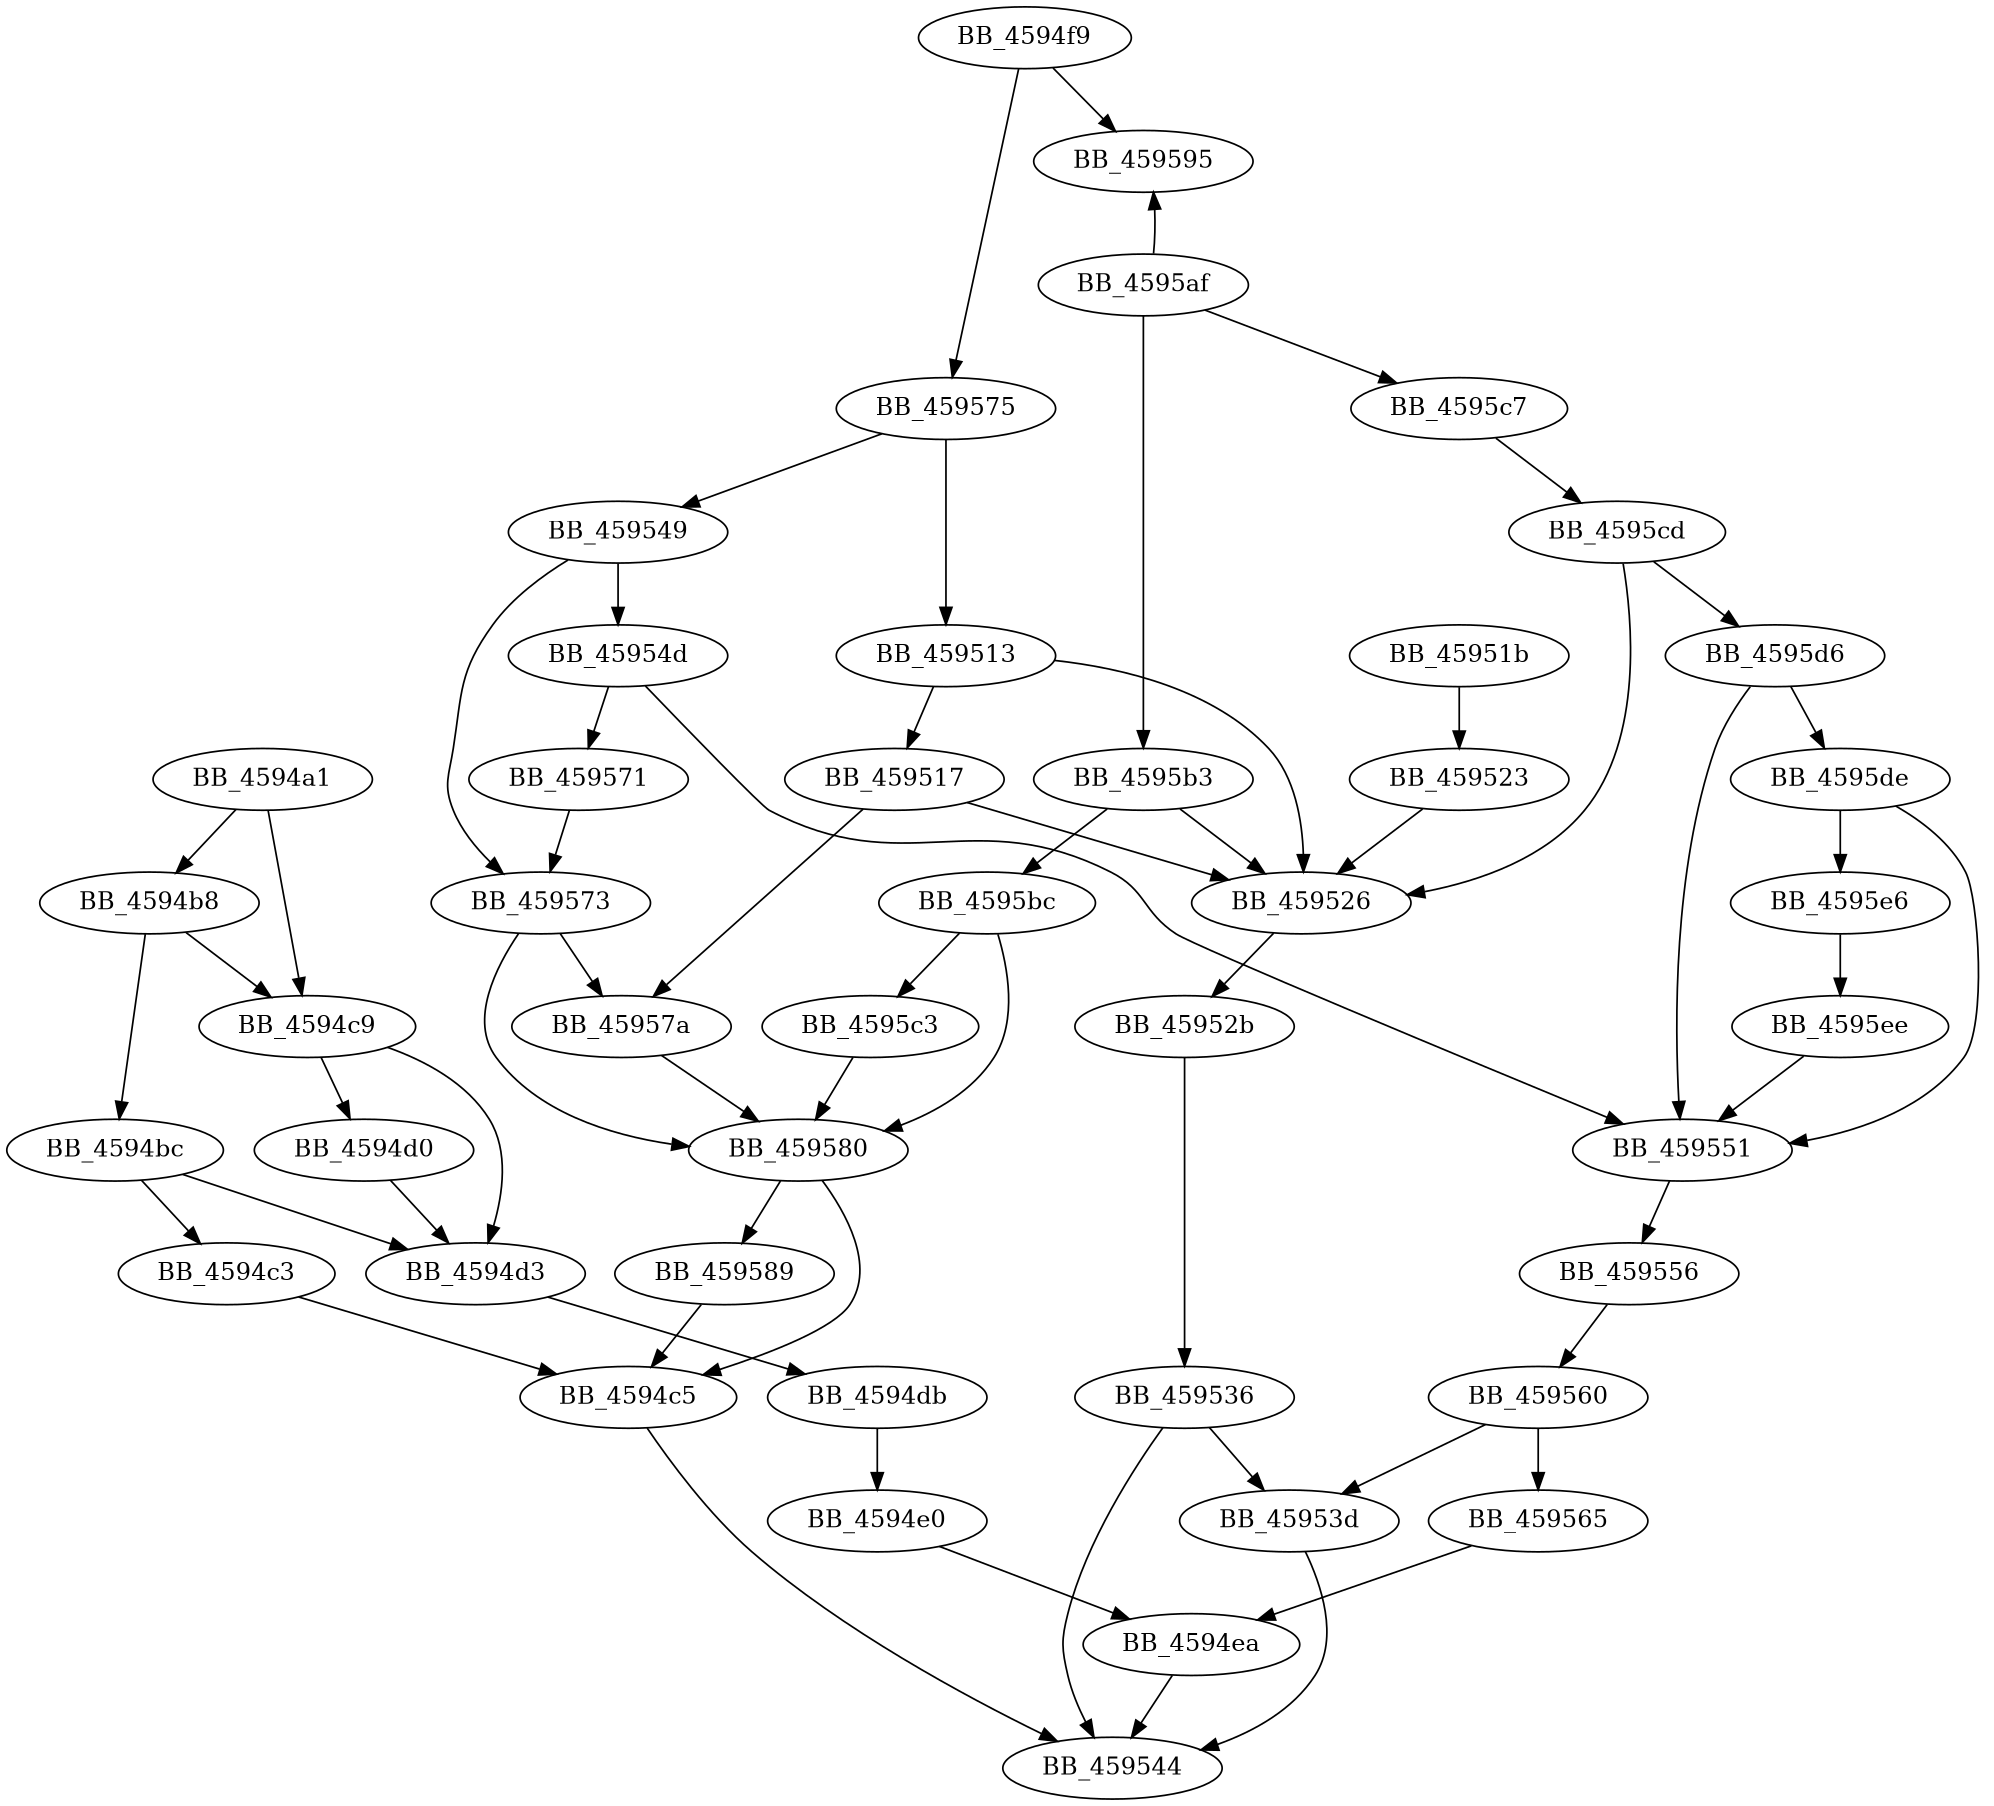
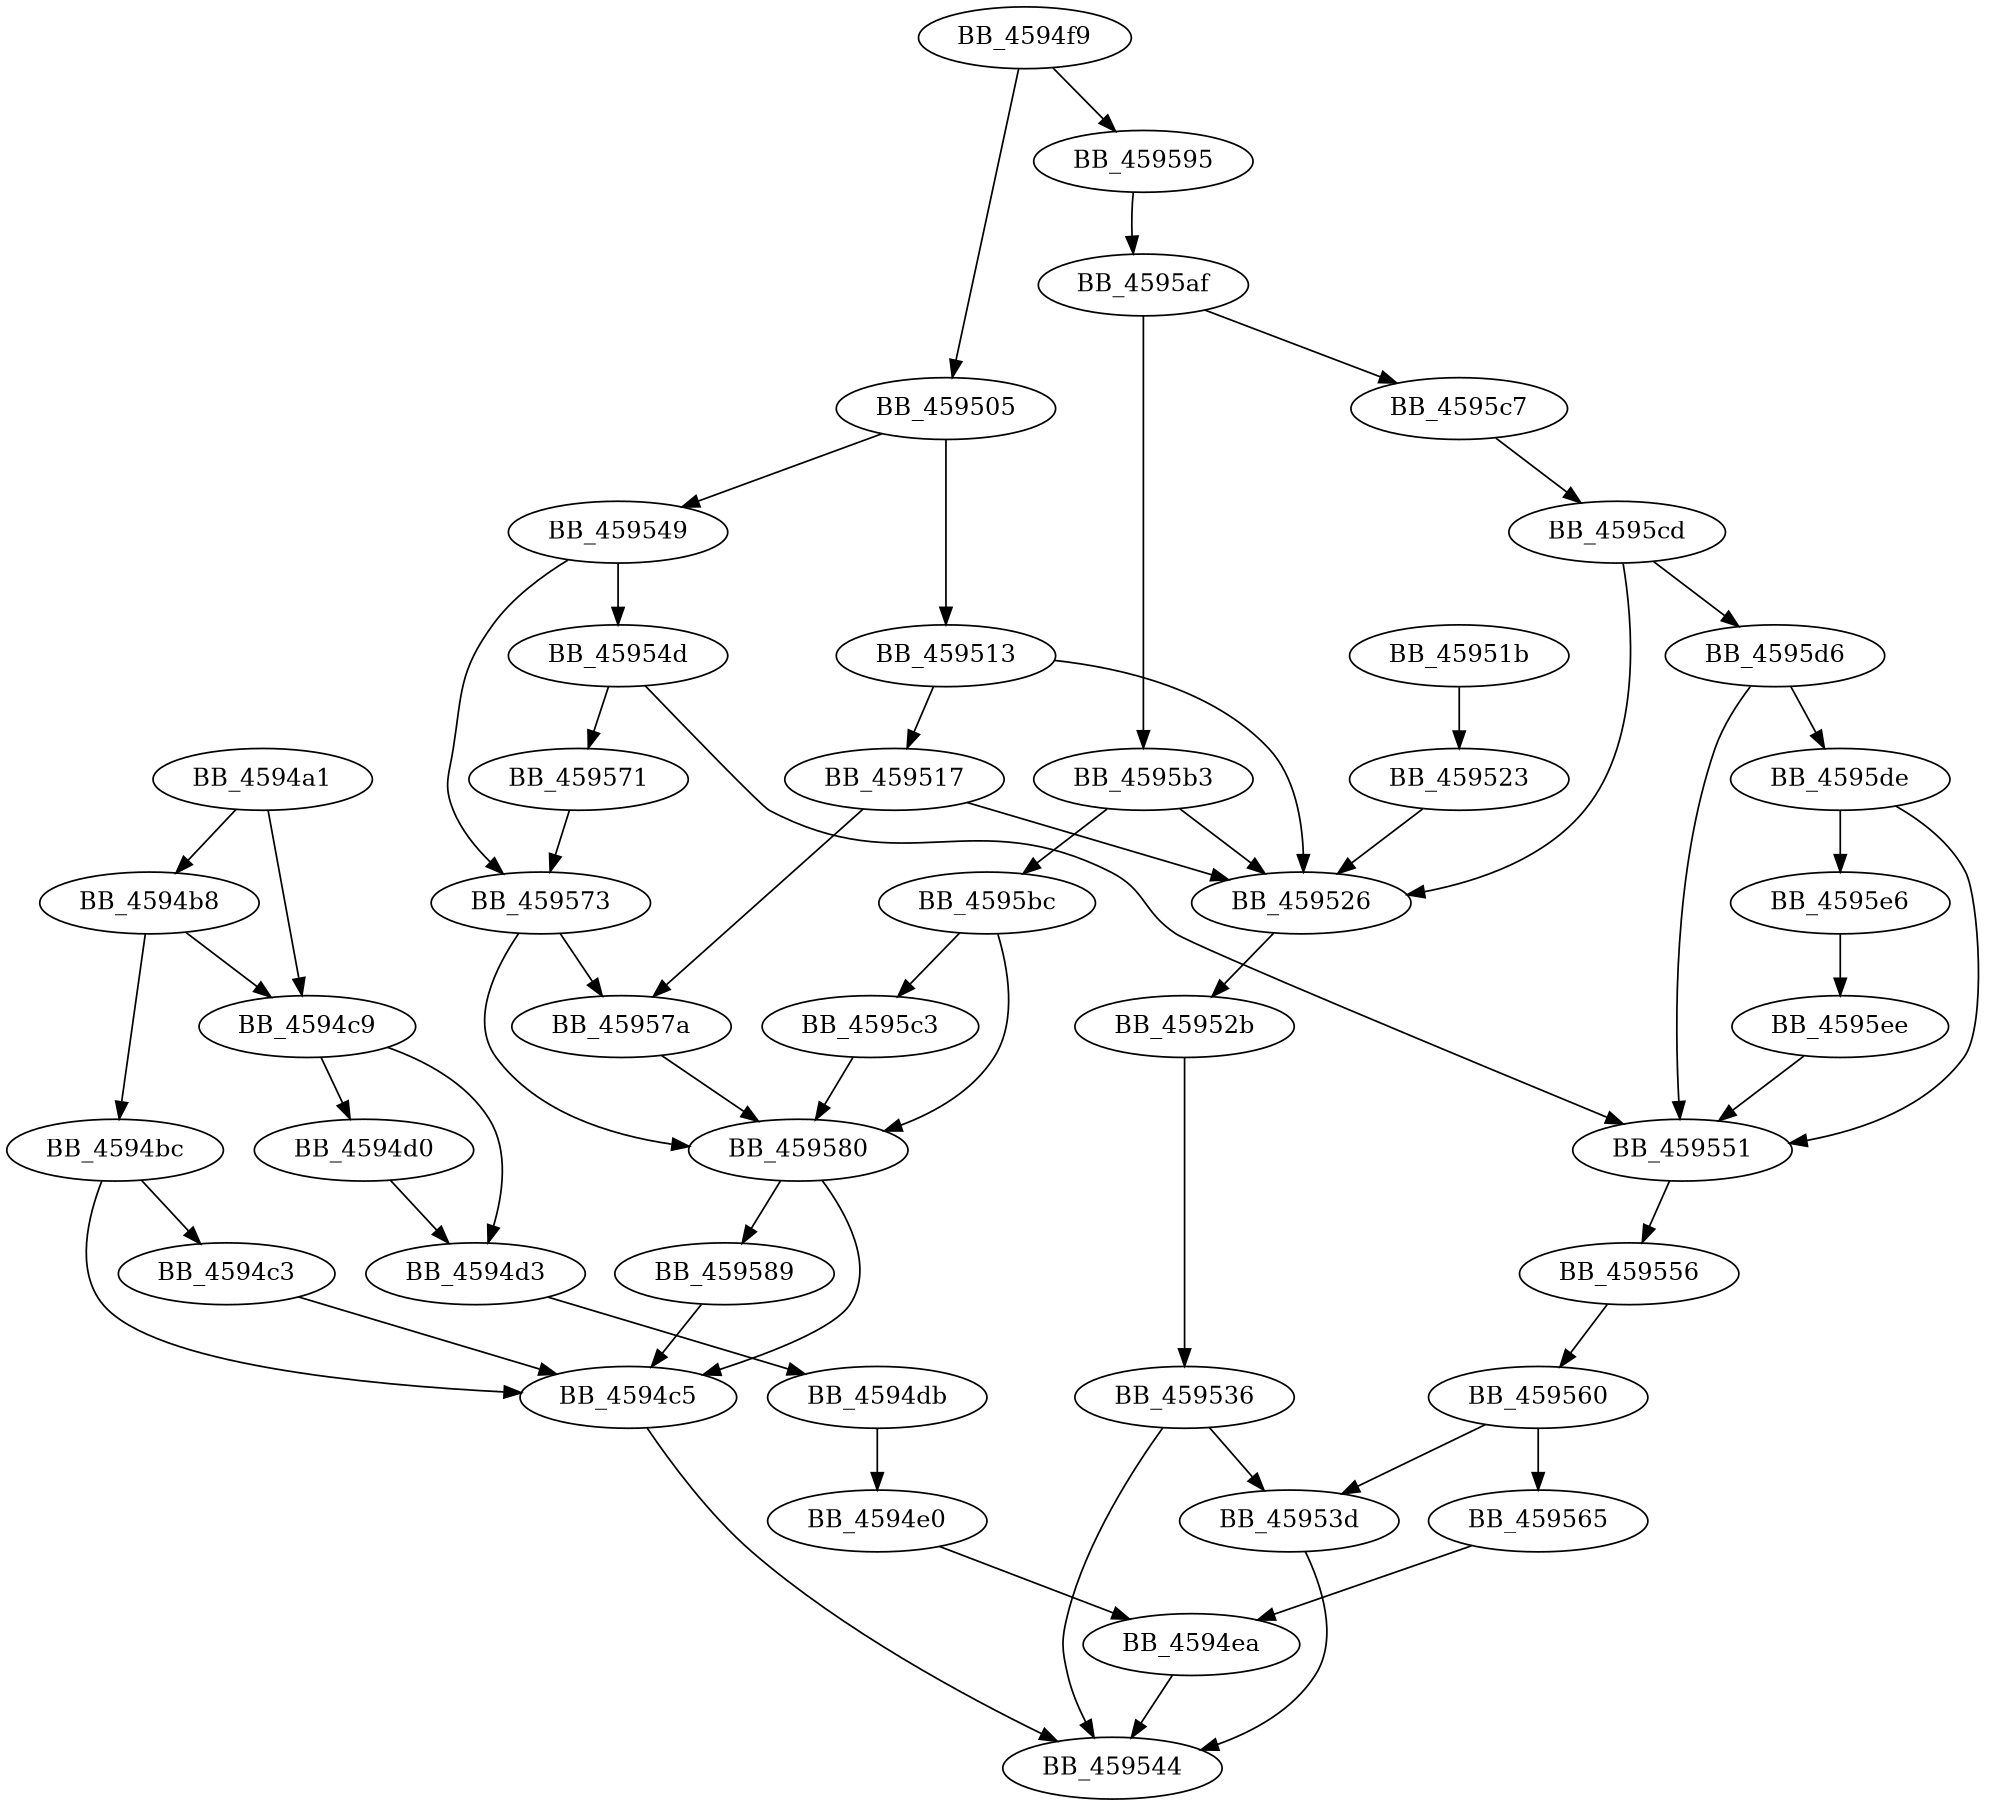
(1155, 232) -> (1132, 214)
(946, 409) -> (946, 409)
(287, 1209) -> (233, 1360)
